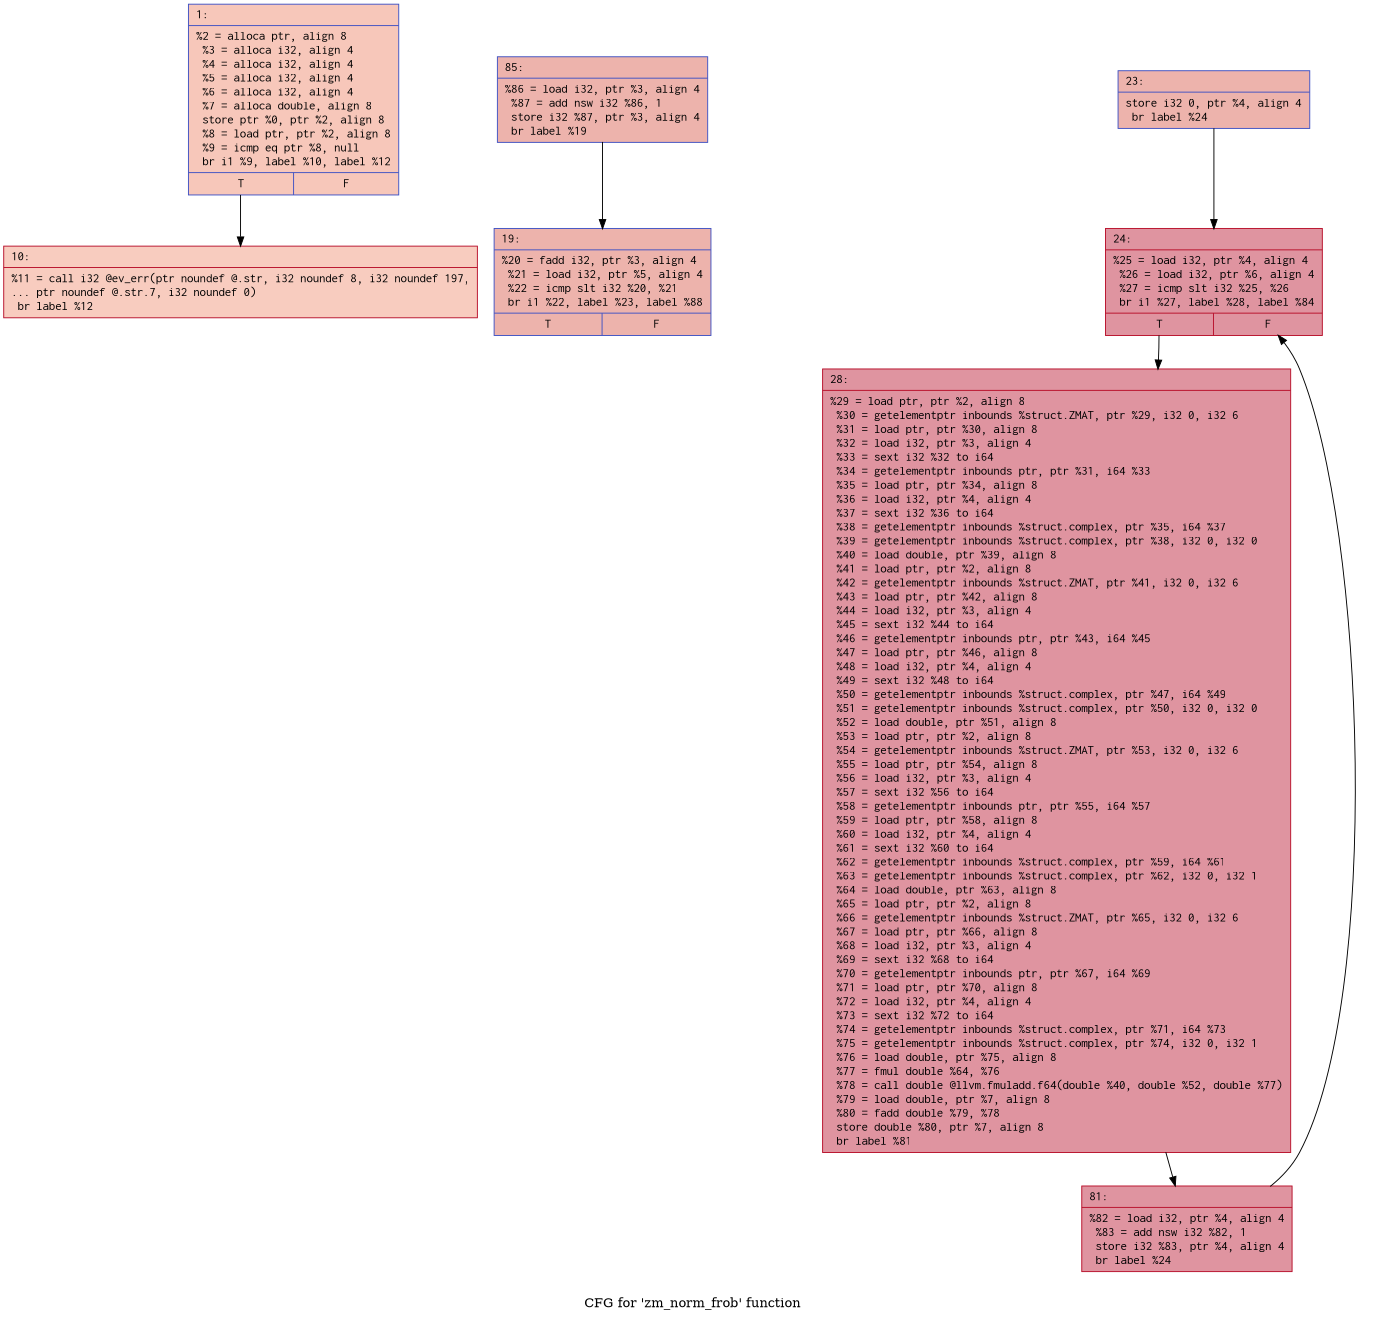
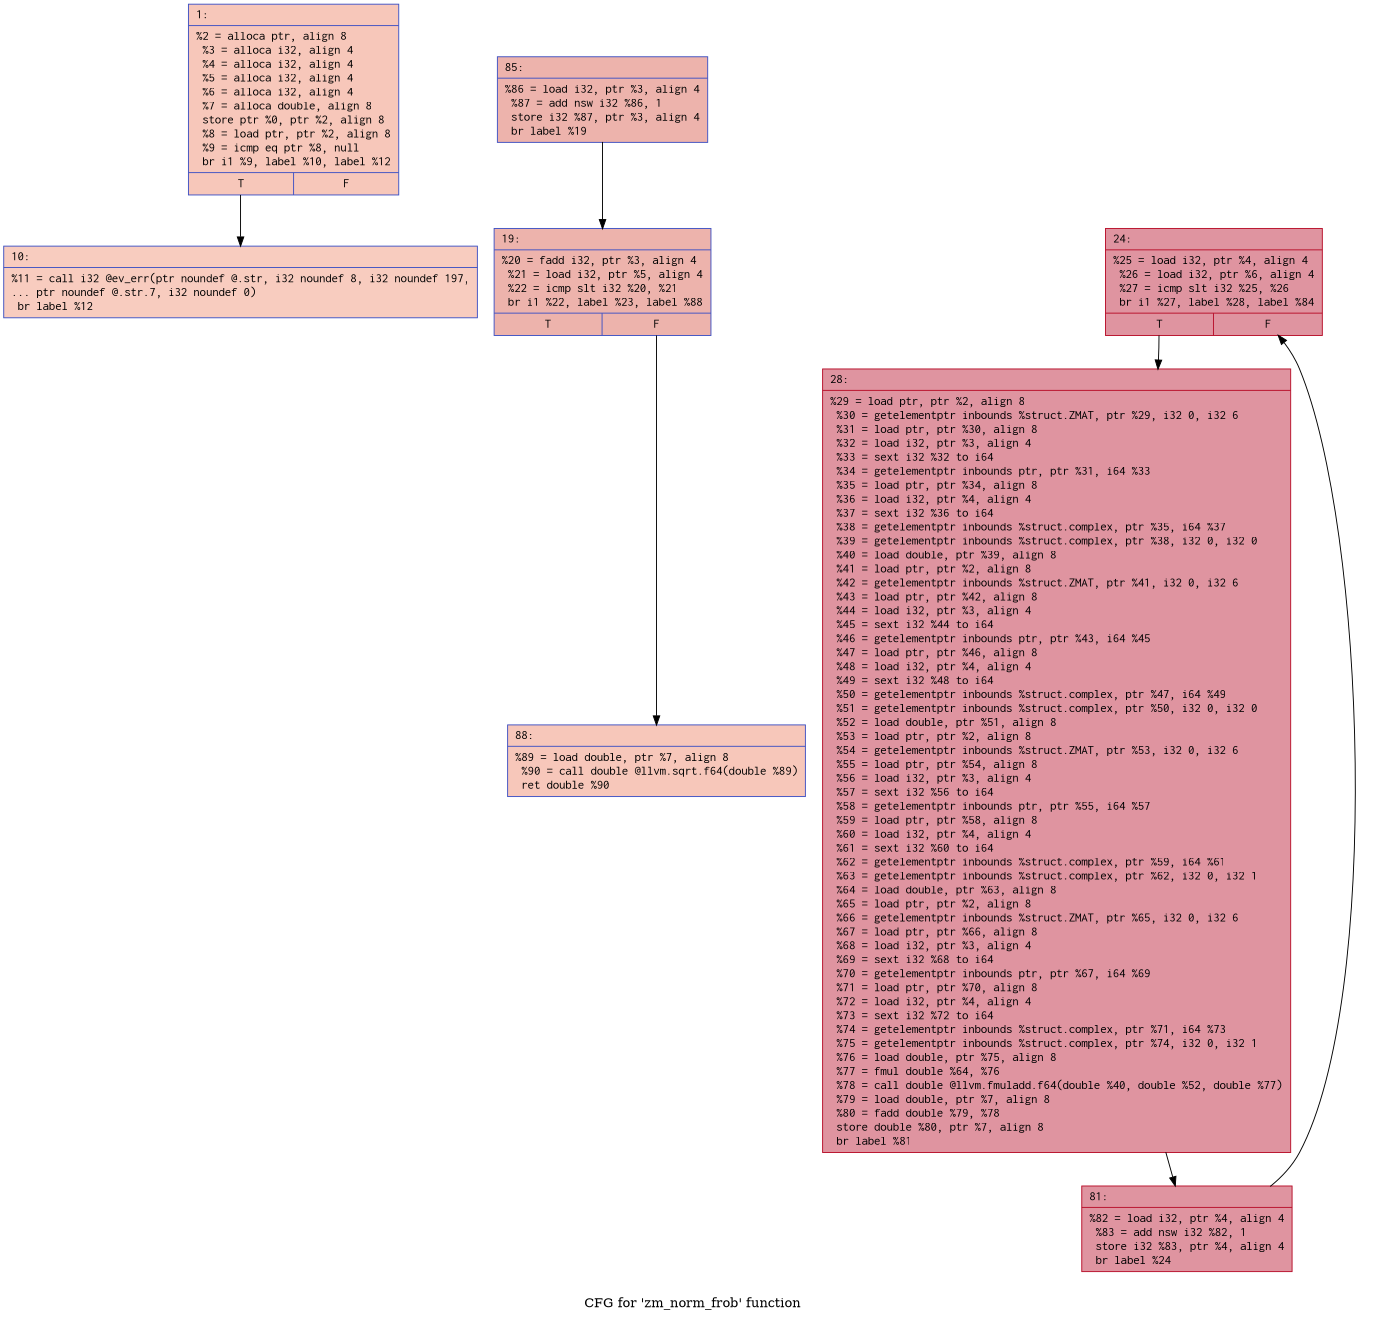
(1214, 100) -> none
(241, 282) -> (241, 282)
none -> (657, 761)
